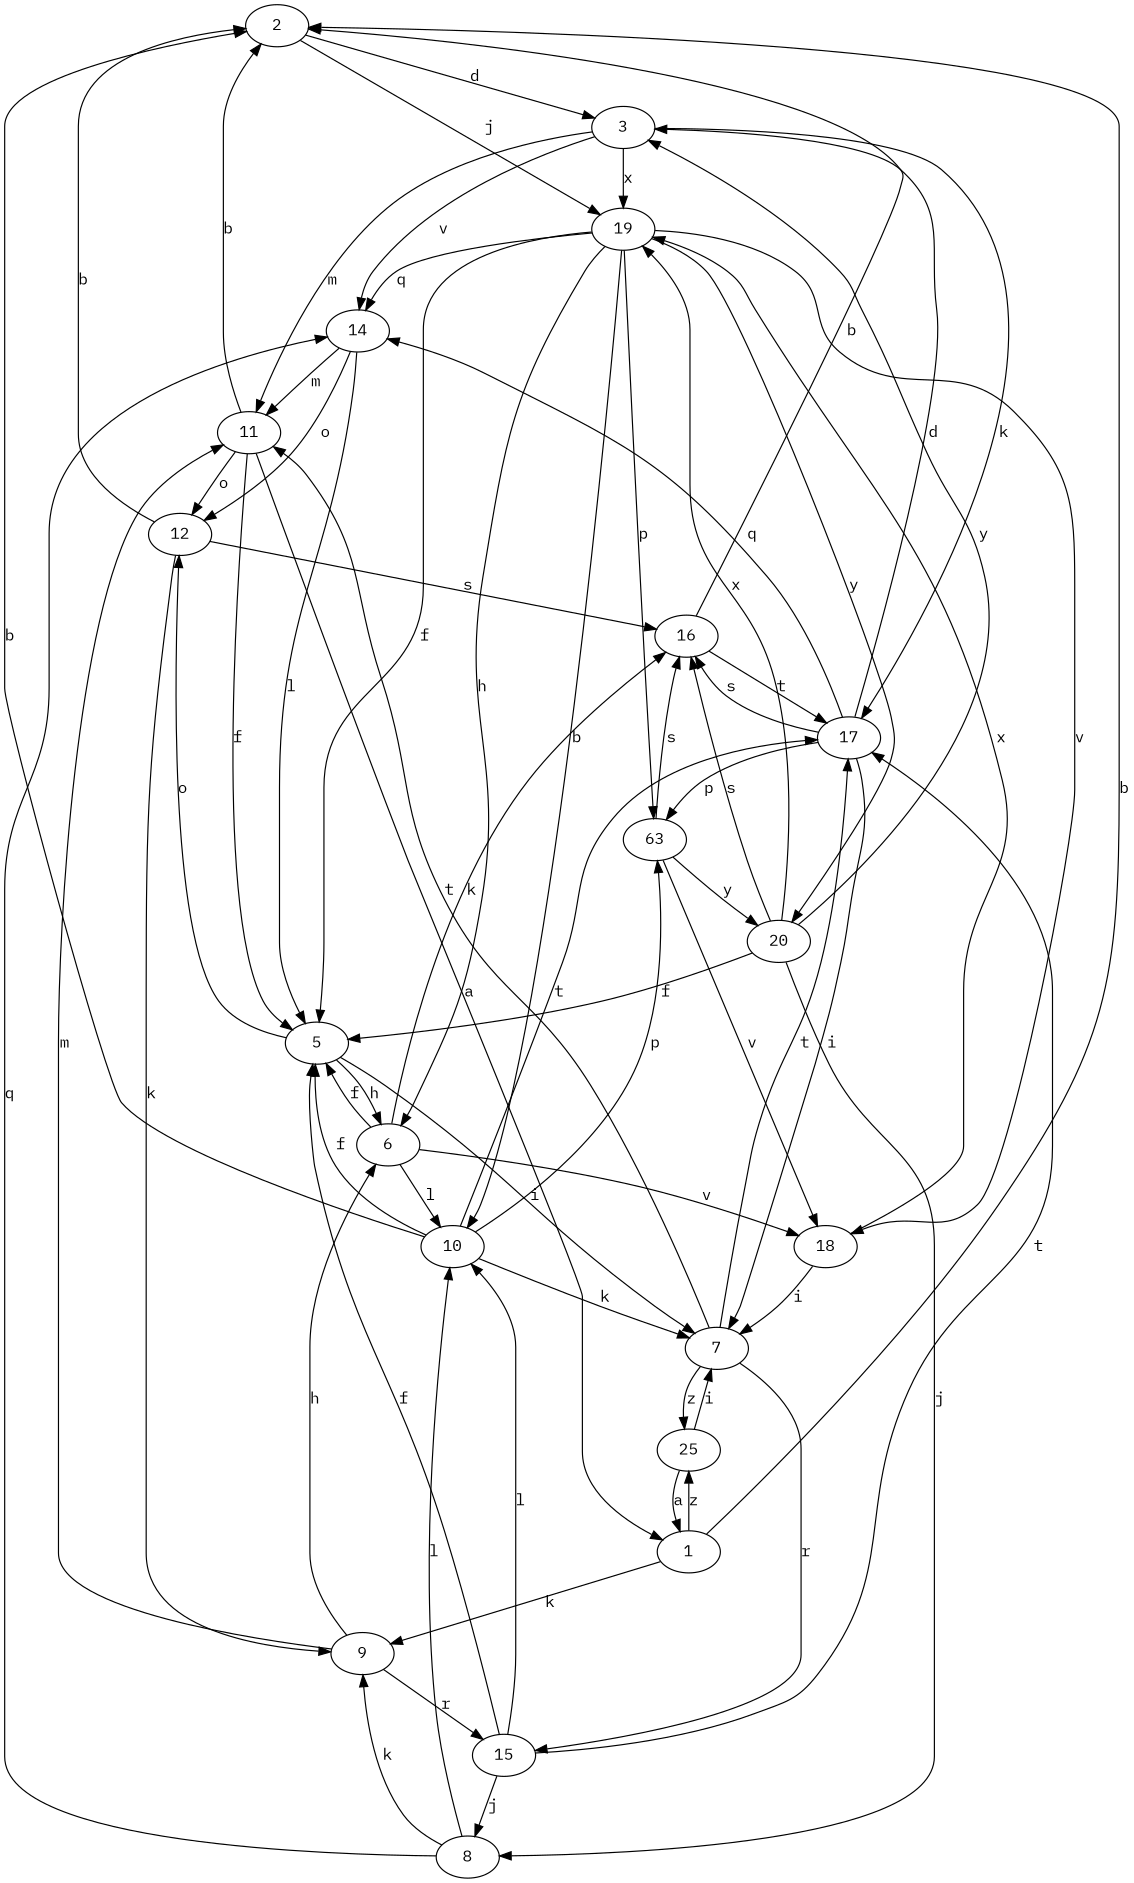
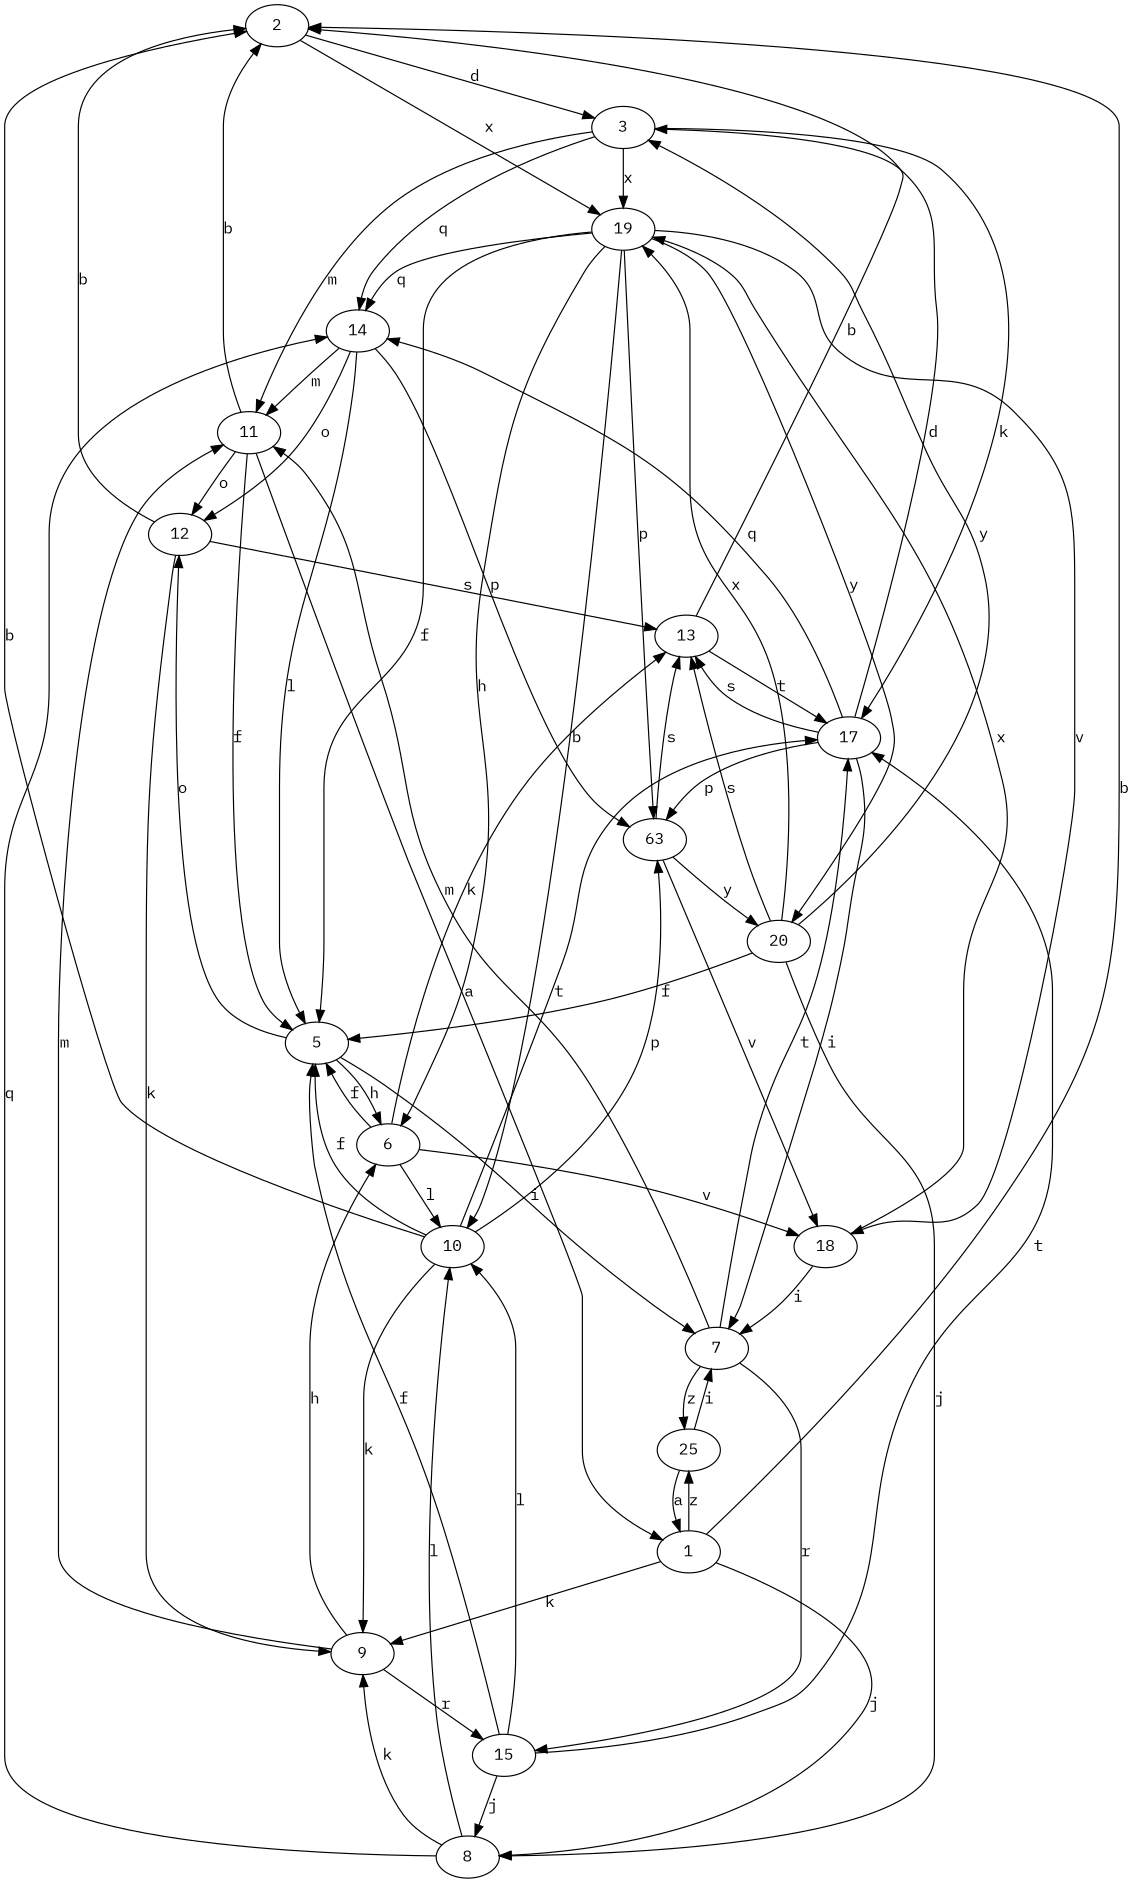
(489, 127) -> (489, 127)
(444, 229) -> (444, 229)
none -> (499, 615)
(686, 636) -> (686, 636)
(450, 891) -> (450, 891)
(573, 1296) -> (364, 1432)
none -> (807, 1767)
